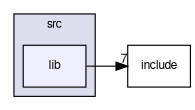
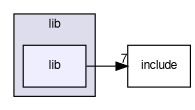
(55, 25) -> (55, 25)
